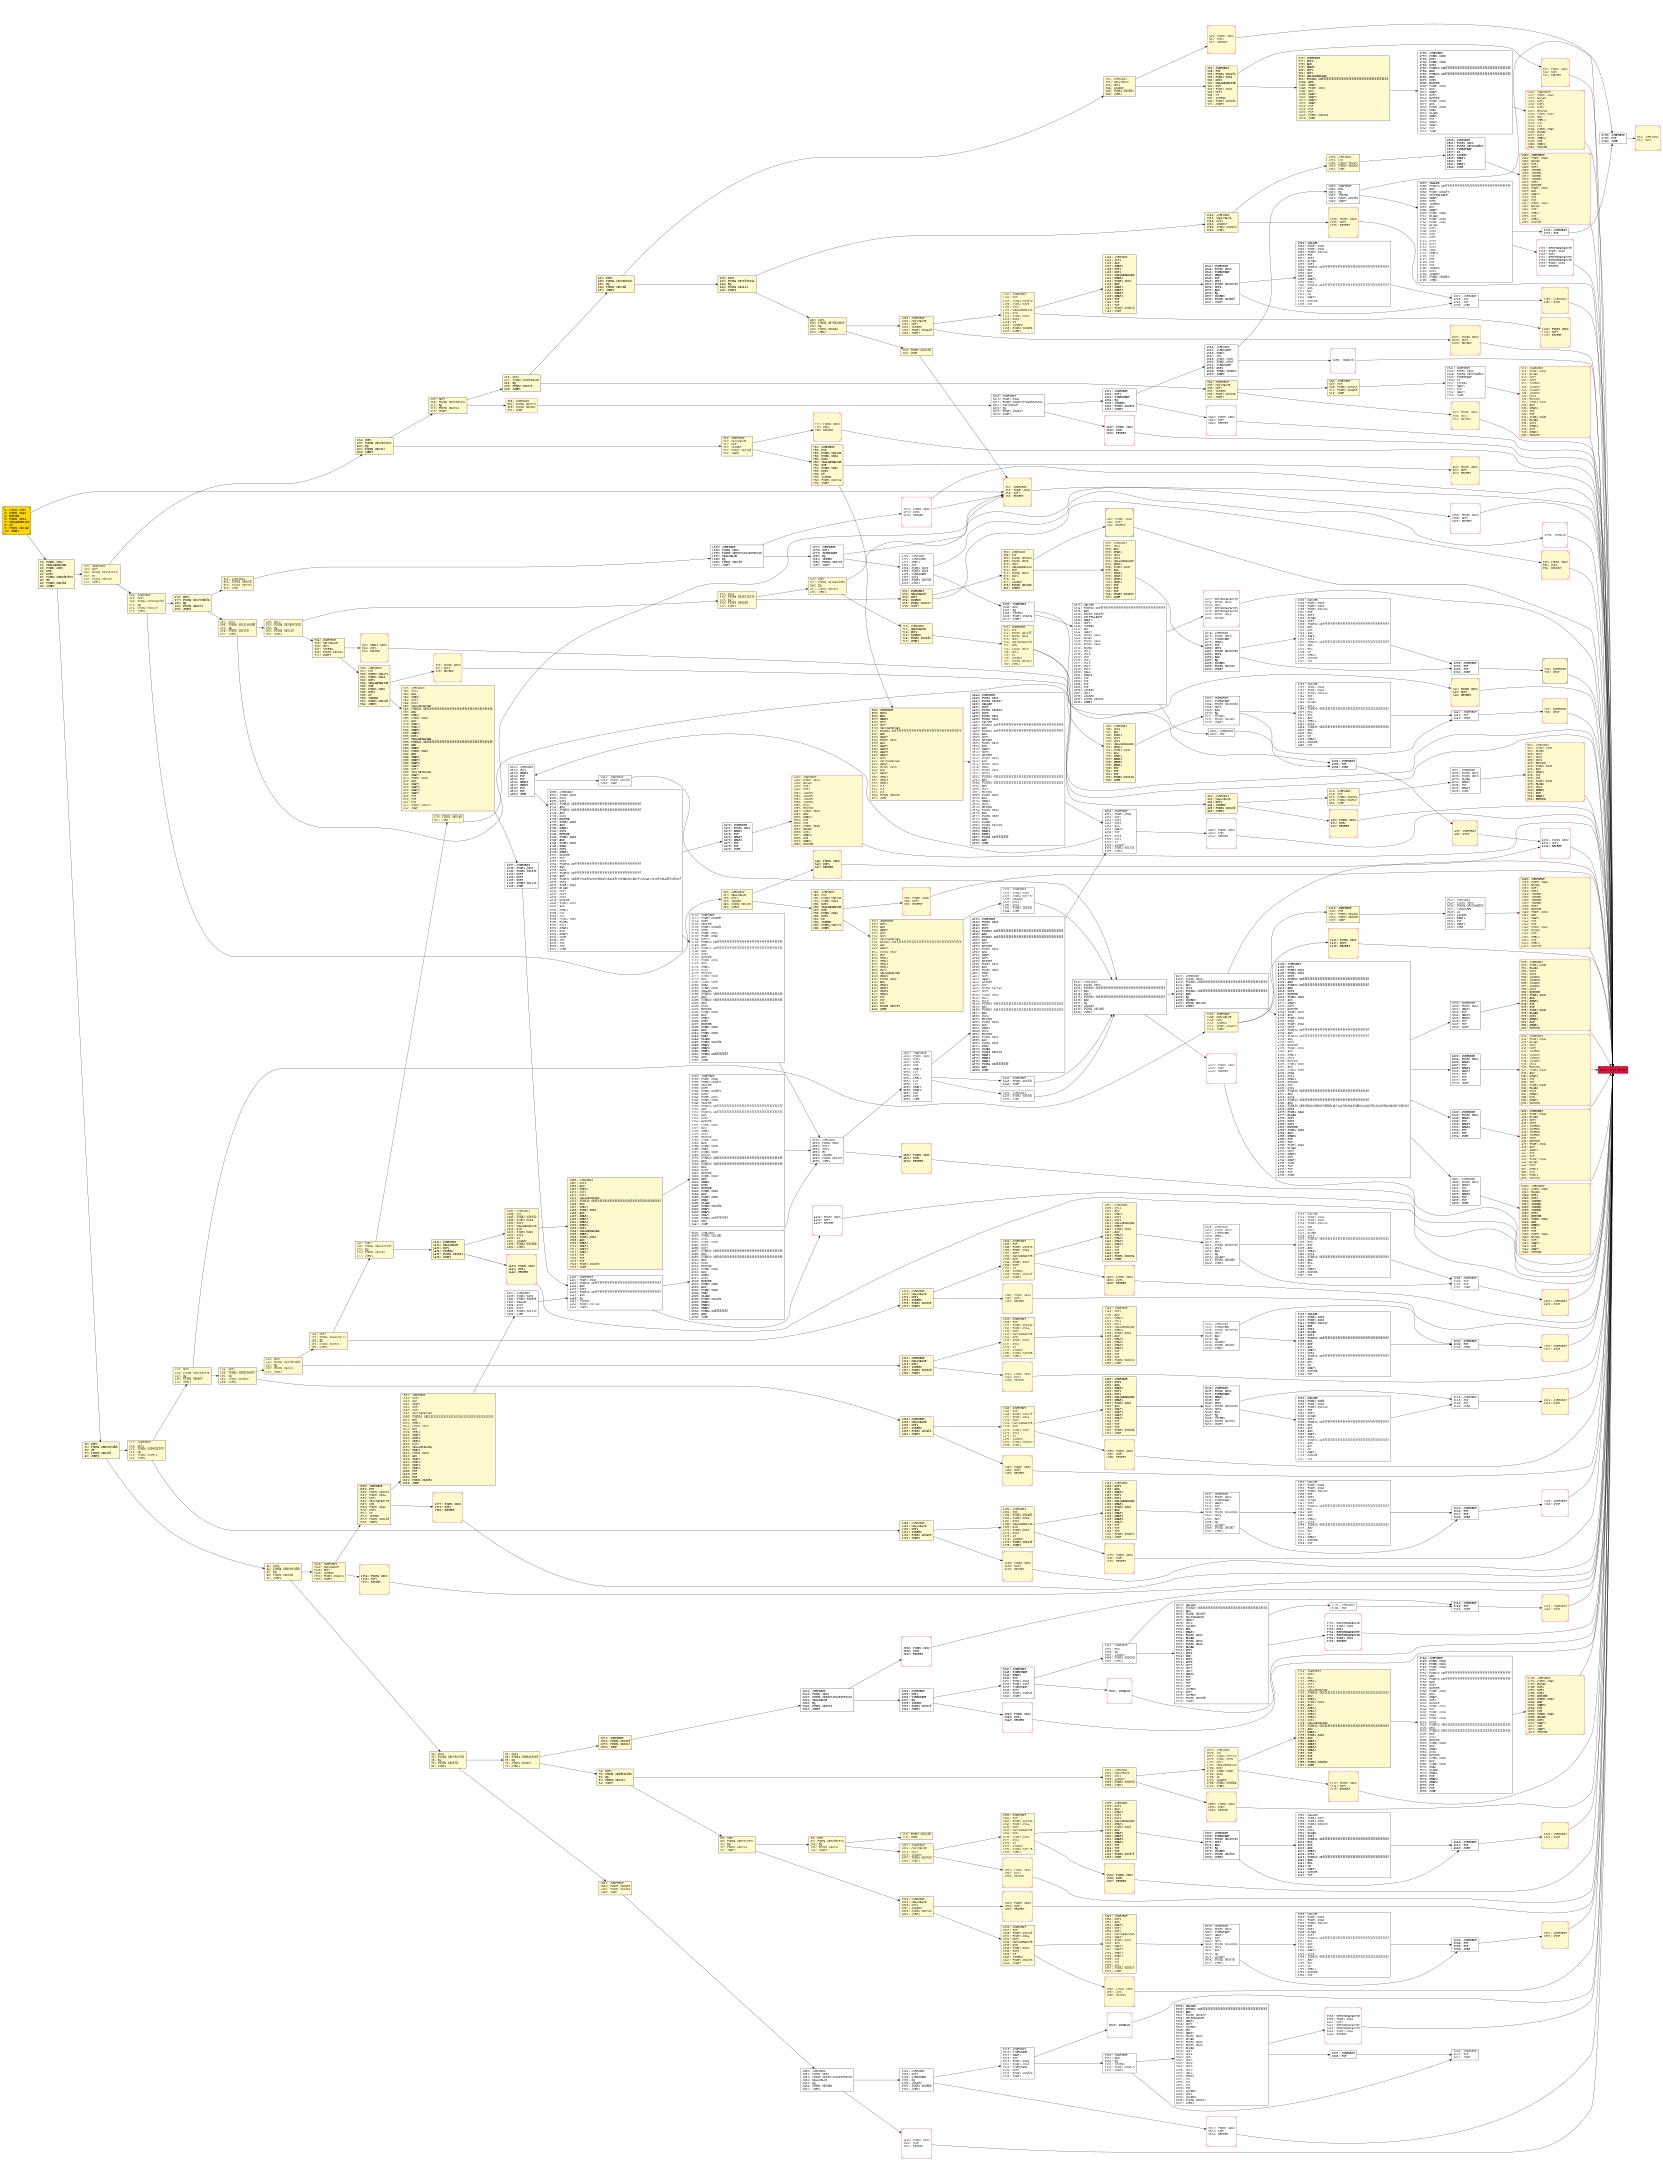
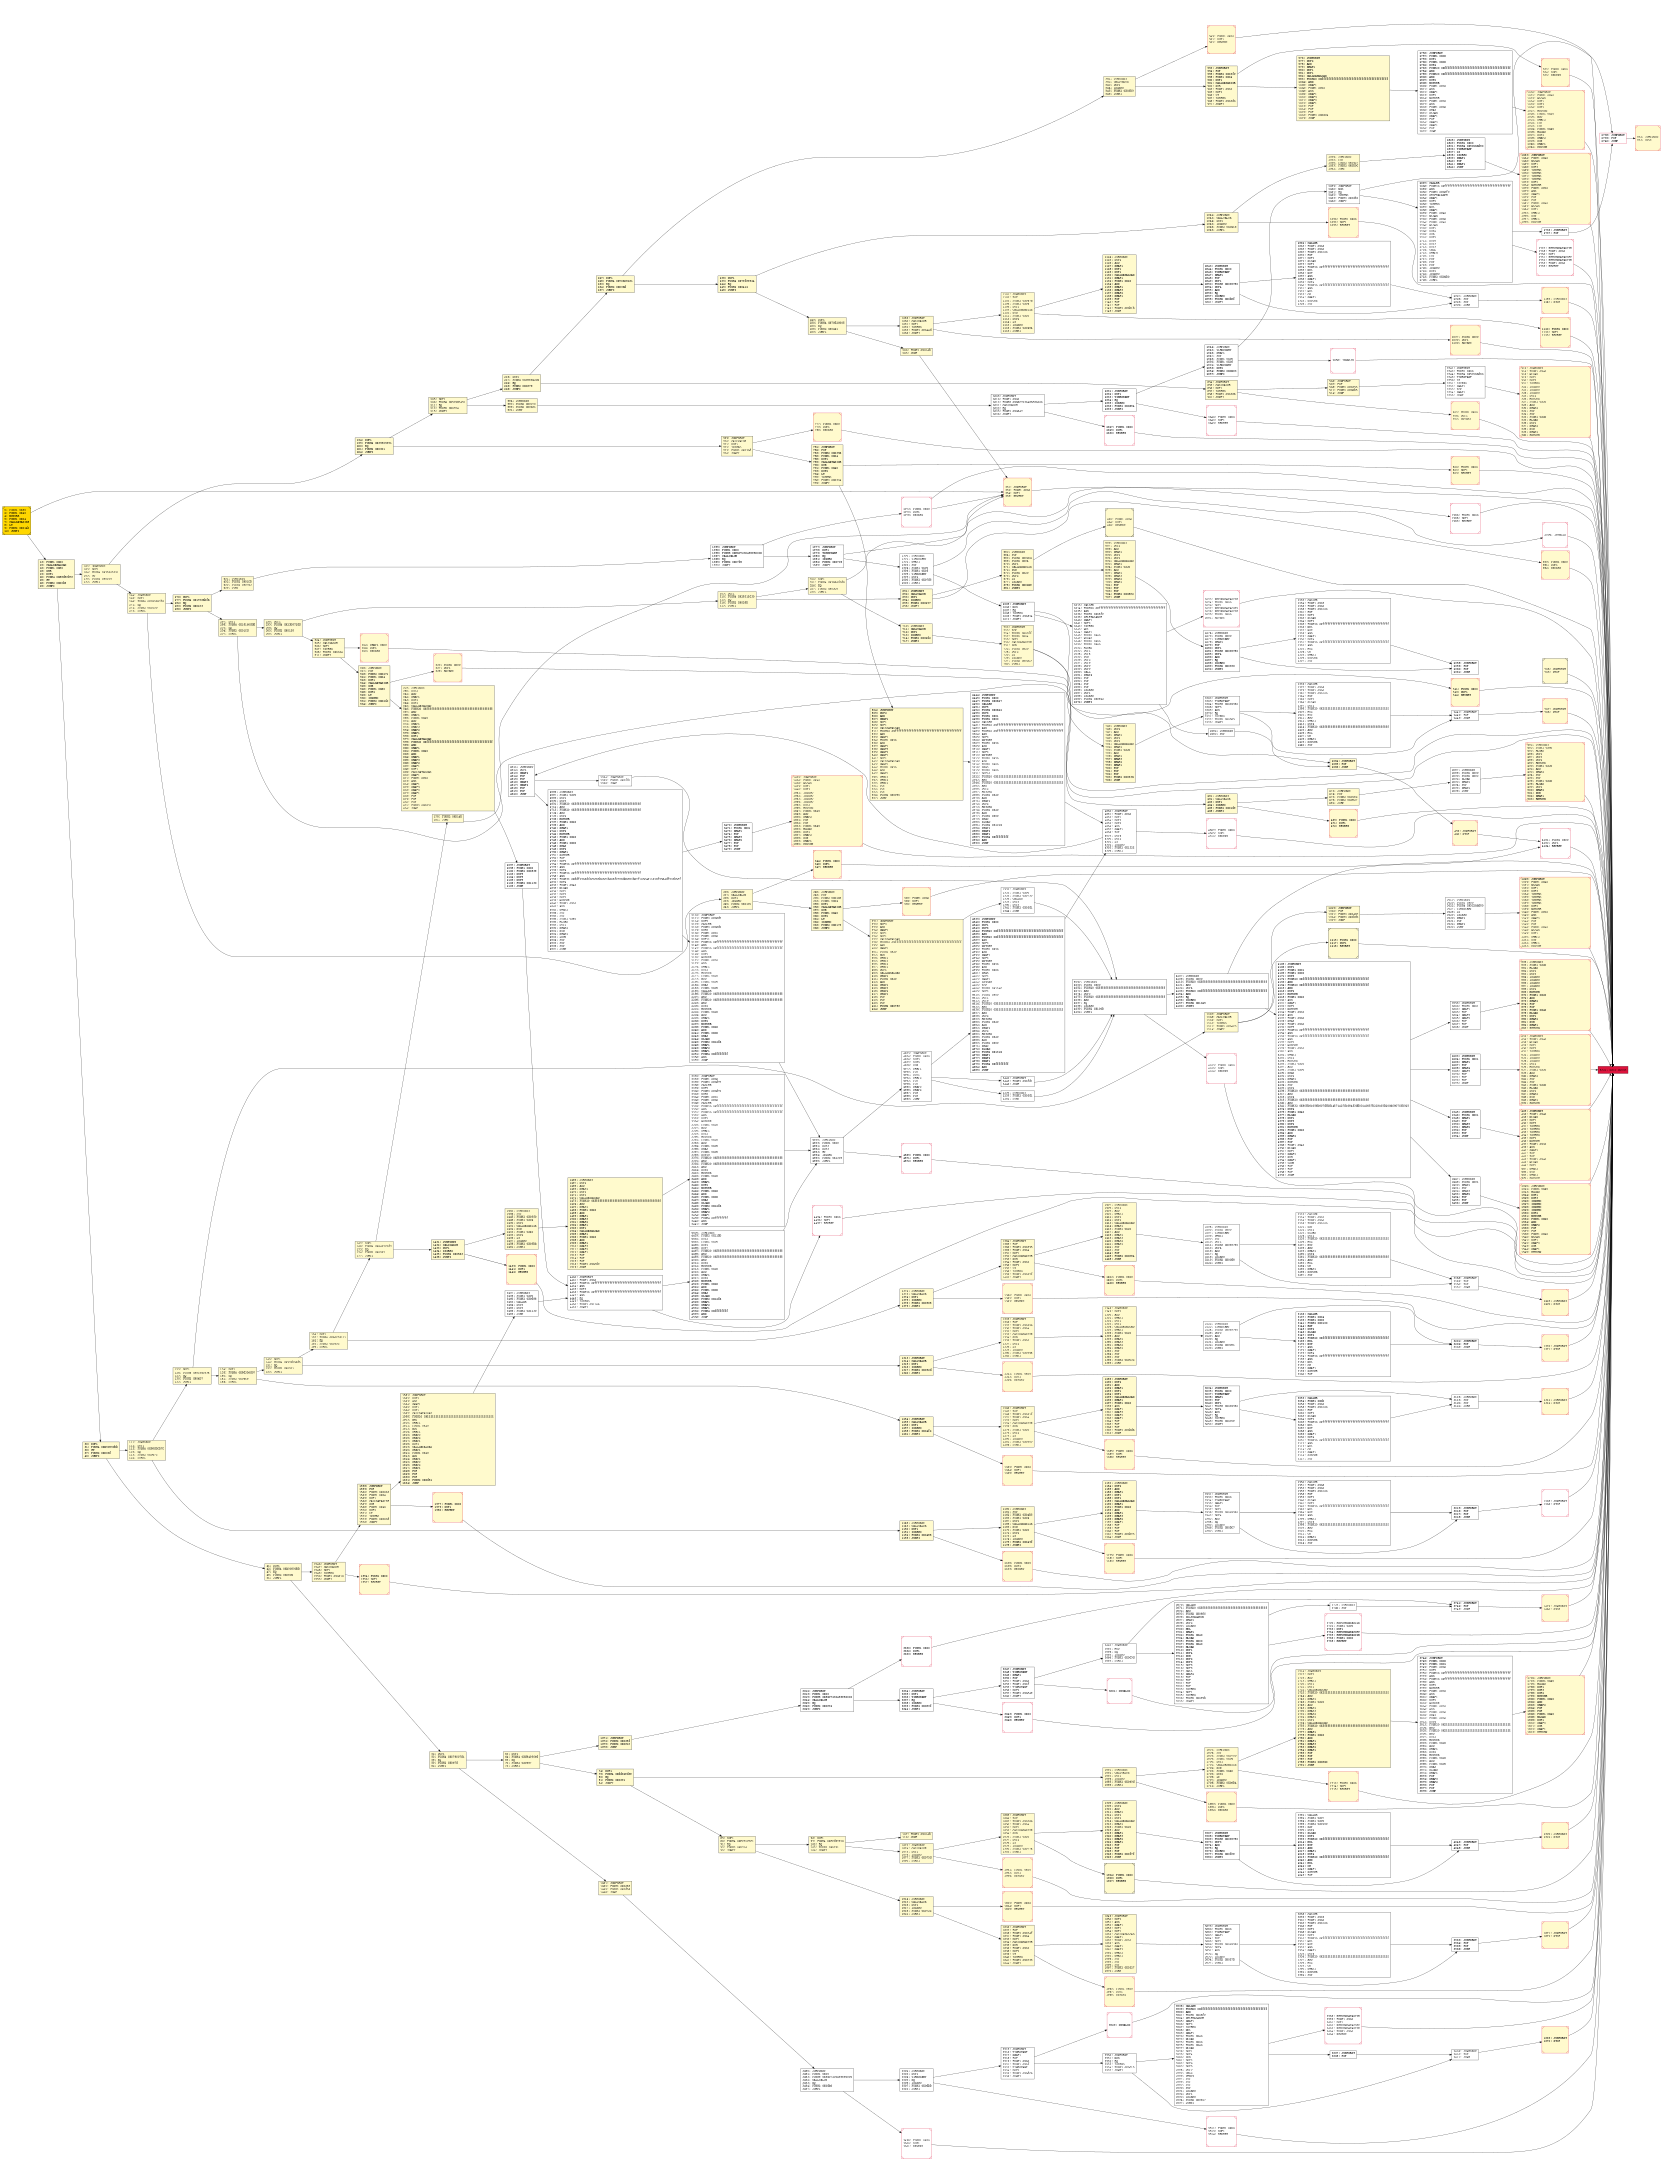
(1613, 138) -> (1613, 138)
(522, 405) -> (522, 405)
(1510, 669) -> none
none -> (1609, 694)
(1343, 764) -> (1343, 764)
(1343, 943) -> (1343, 943)
(917, 1158) -> (917, 1158)
(1120, 1878) -> (1120, 1878)
none -> (1555, 2040)
